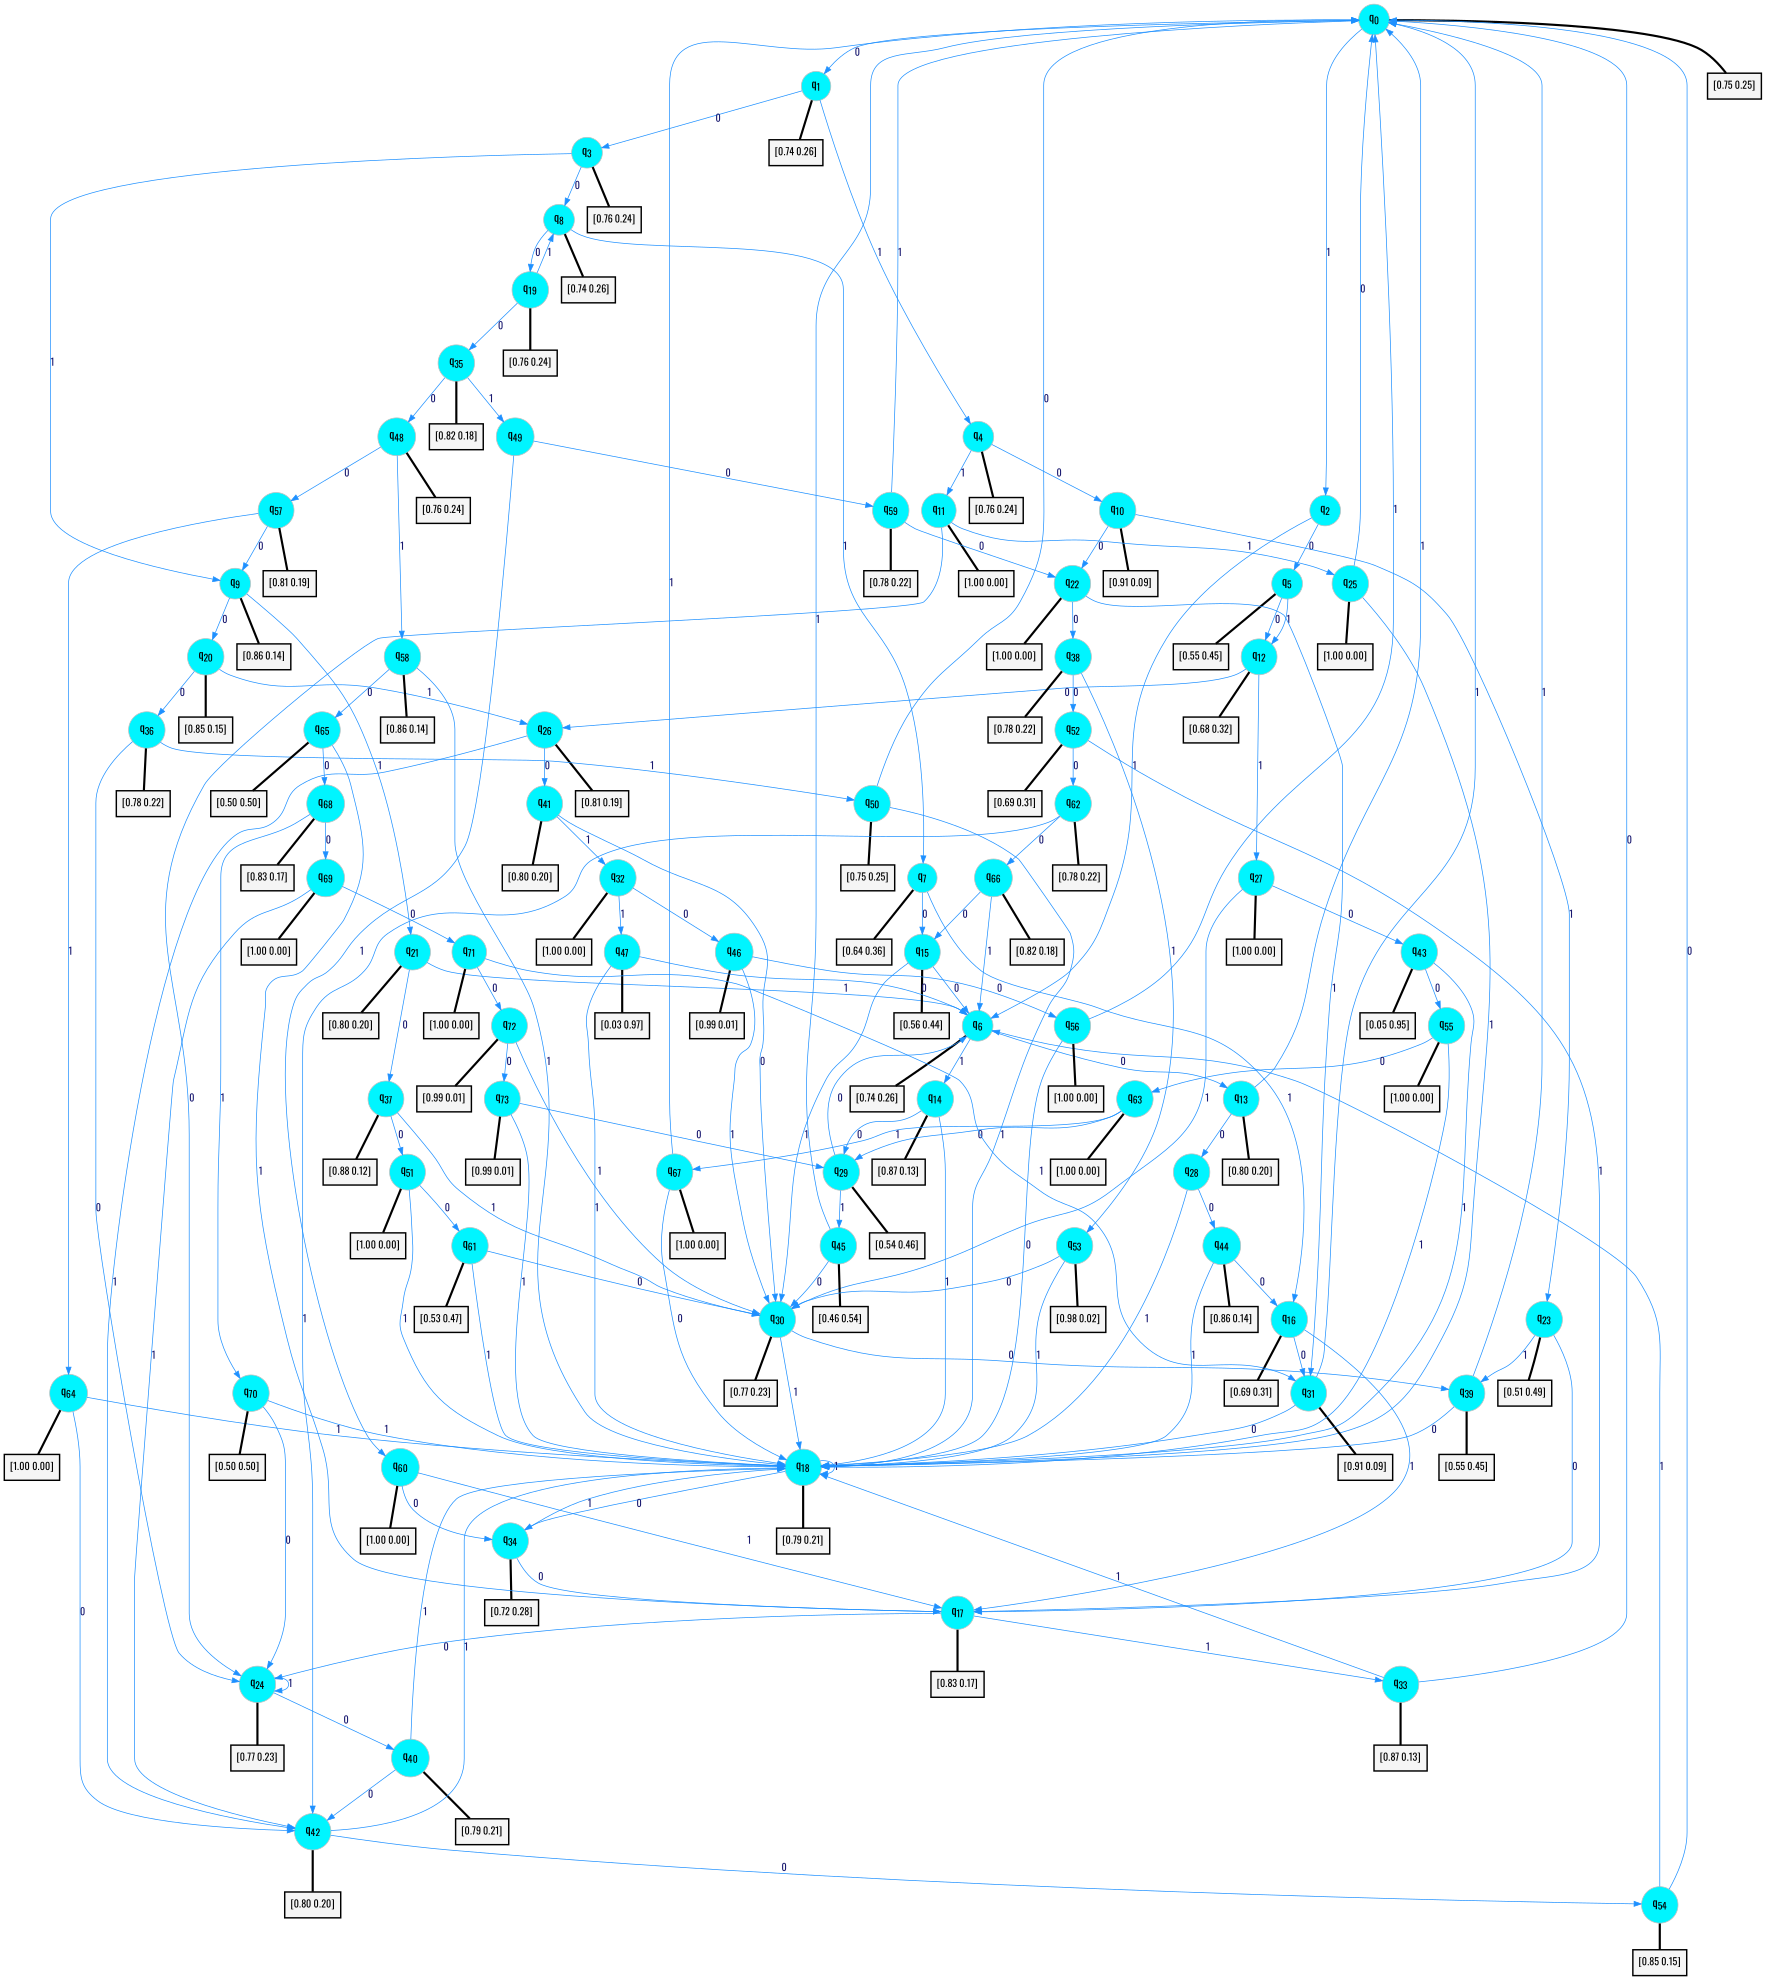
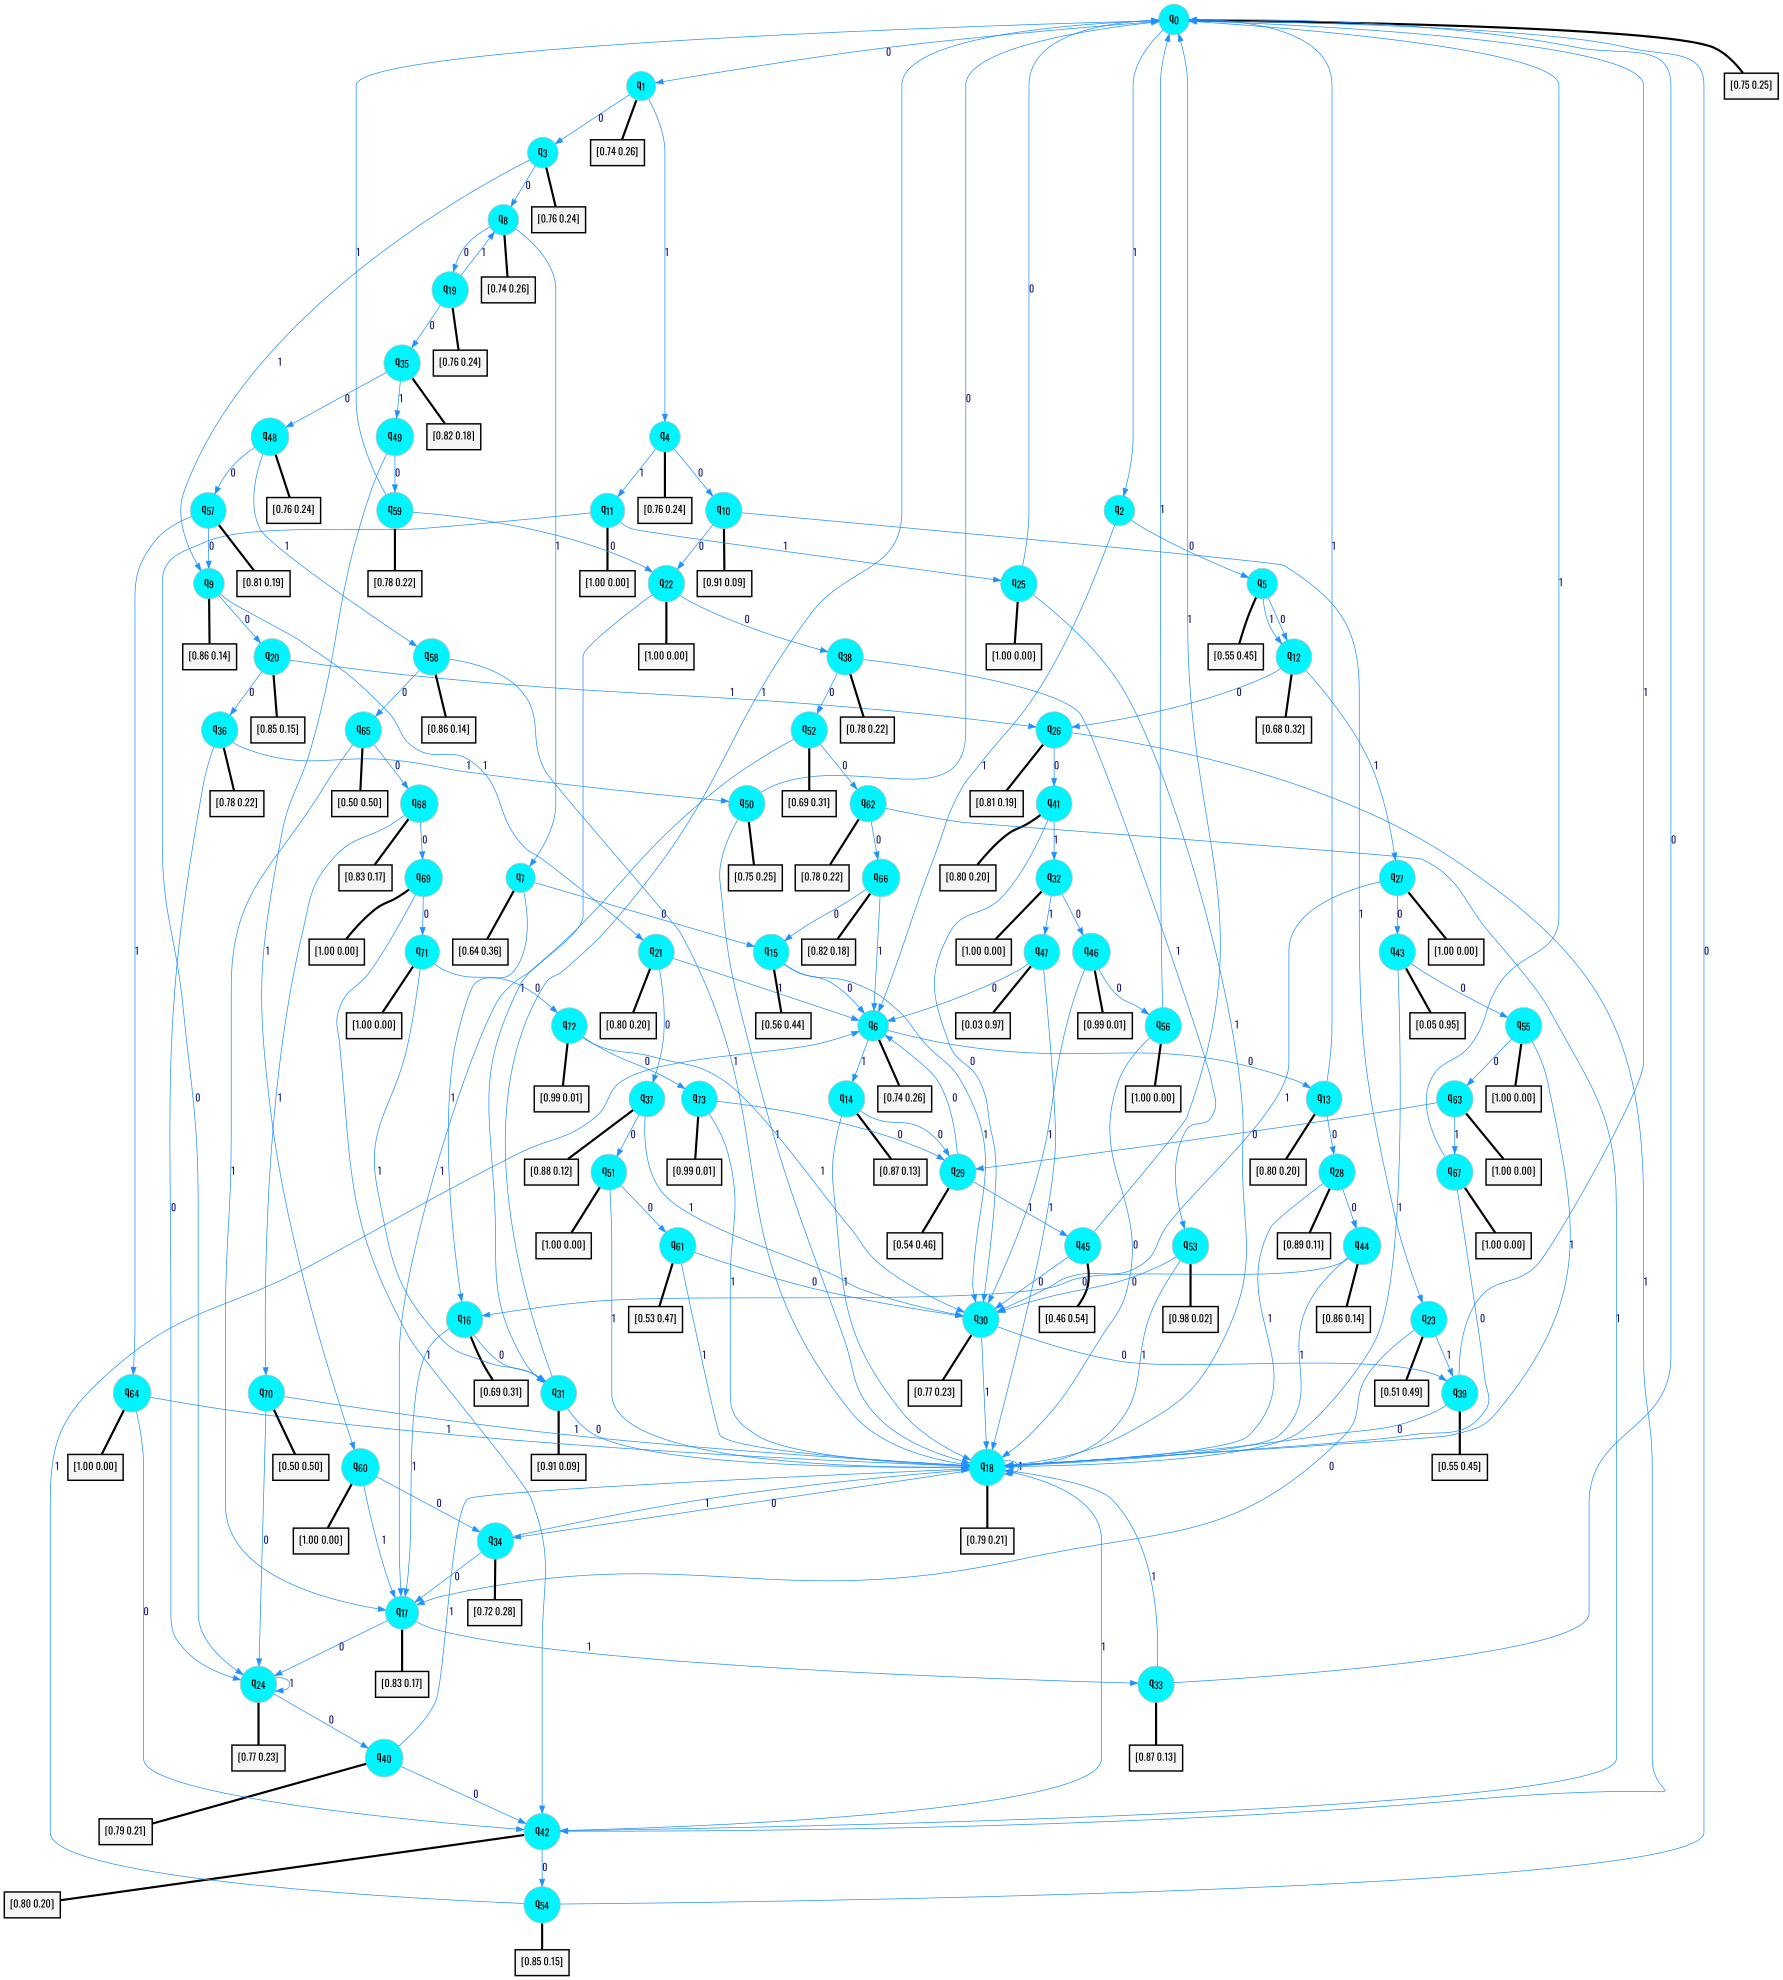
none -> (1304, 1246)
